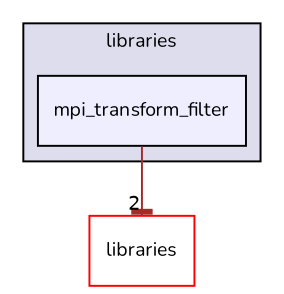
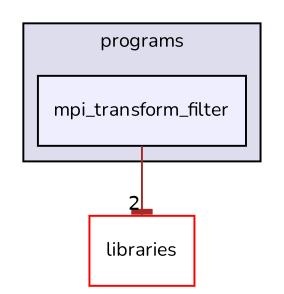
(142, 42) -> (142, 42)
